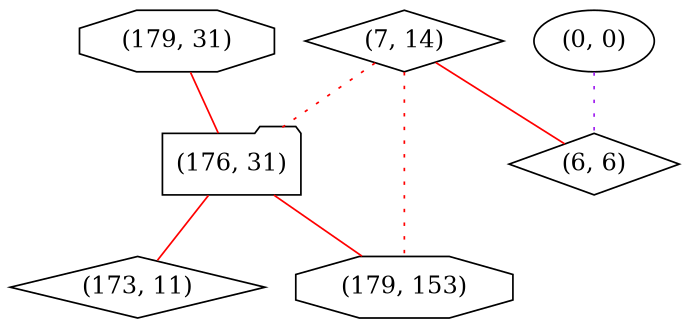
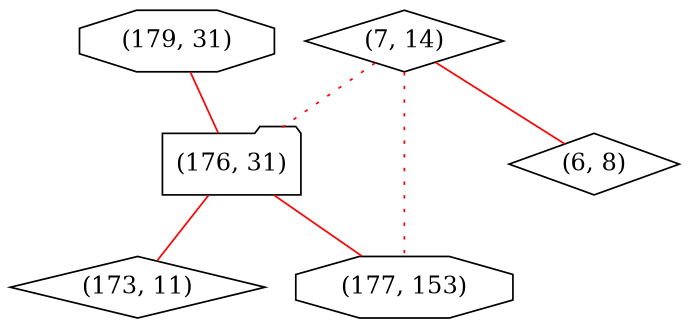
(594, 41) -> none
(594, 164) -> (594, 164)
(404, 287) -> (404, 287)
